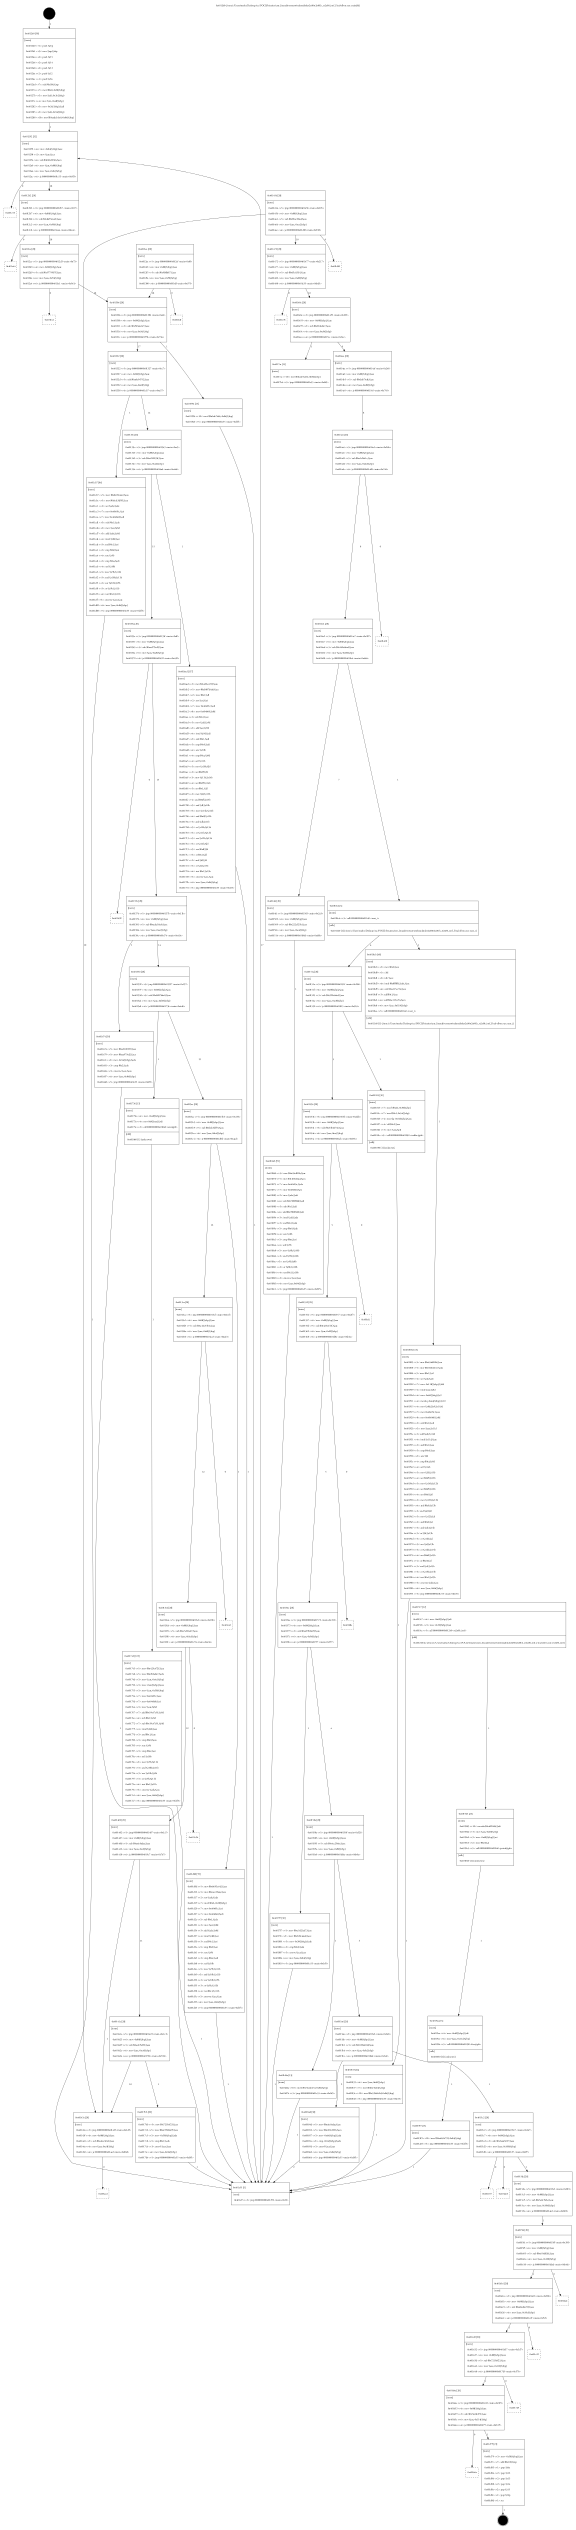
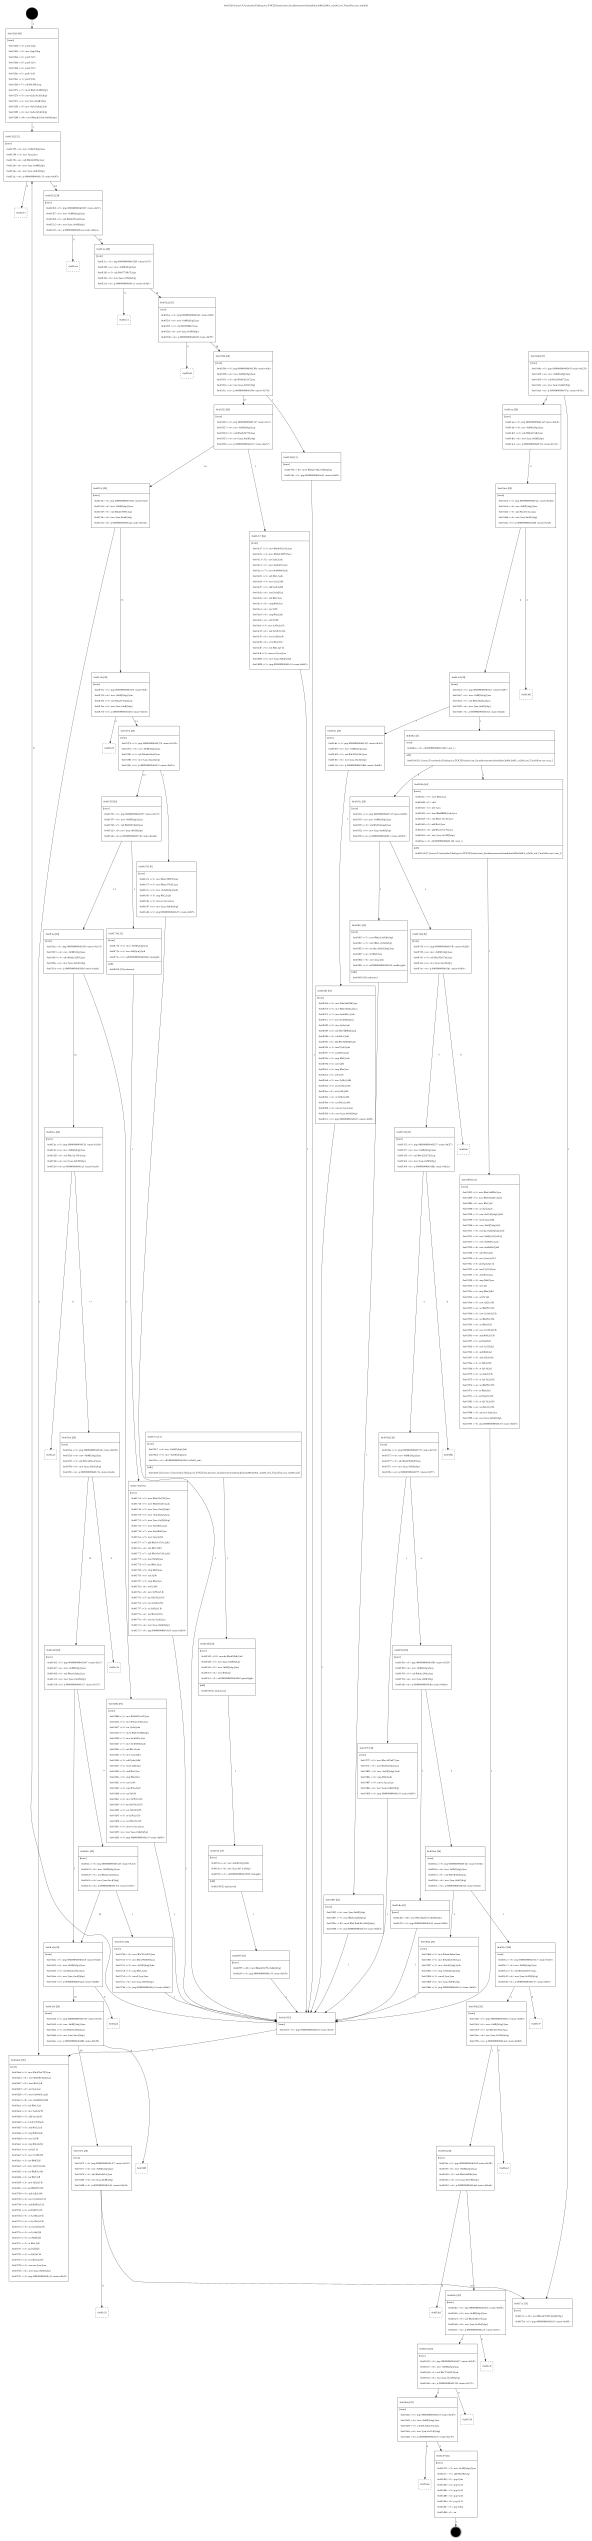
(307, 292) -> (279, 2284)
(92, 293) -> (155, 293)
(83, 1091) -> (74, 1993)
(247, 1524) -> (174, 2047)
(503, 2172) -> (501, 2104)
